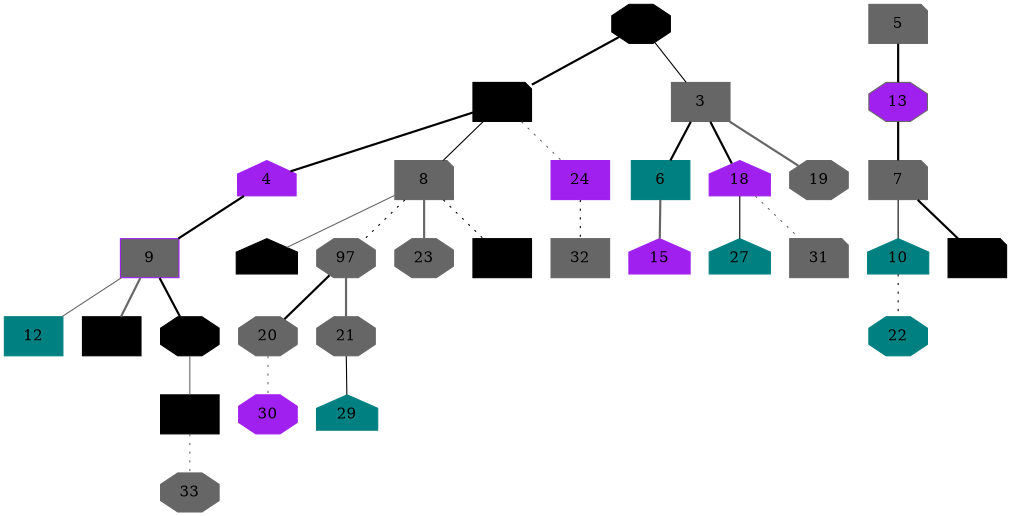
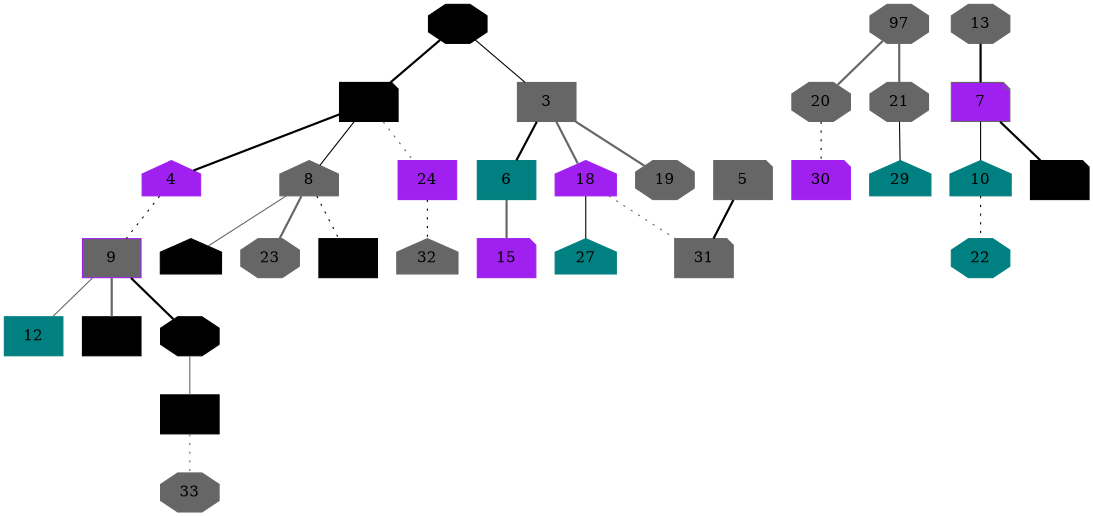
(898, 63) -> (723, 219)
(898, 102) -> (981, 24)
(721, 143) -> (567, 143)
(424, 180) -> (309, 180)
(898, 180) -> (981, 102)
(211, 217) -> (143, 217)
(384, 221) -> none
(580, 258) -> (427, 258)
(660, 258) -> (507, 258)
(307, 297) -> (860, 63)
(268, 375) -> (821, 141)
(268, 414) -> (821, 180)
